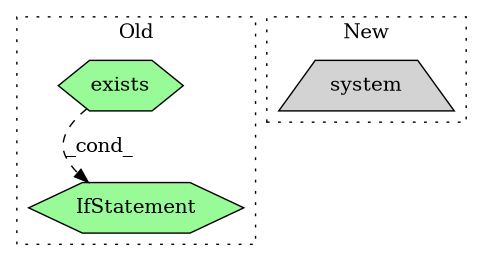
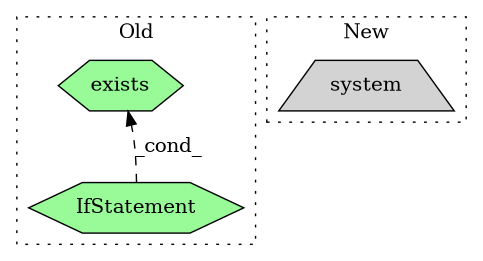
(64, 139) -> (135, 154)
